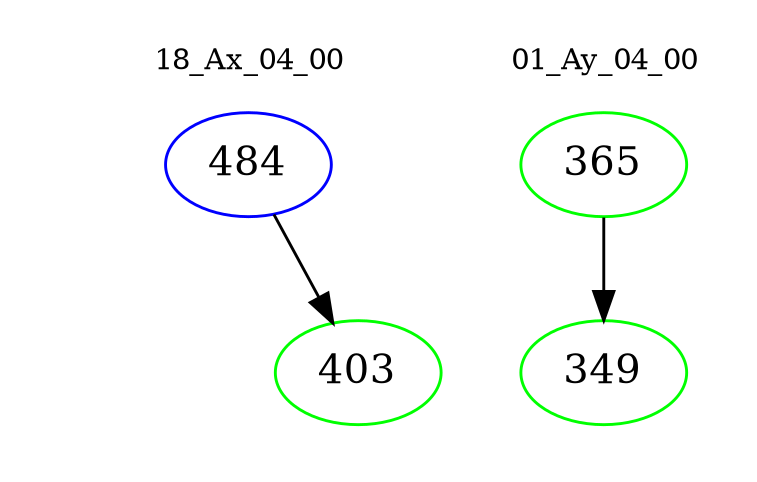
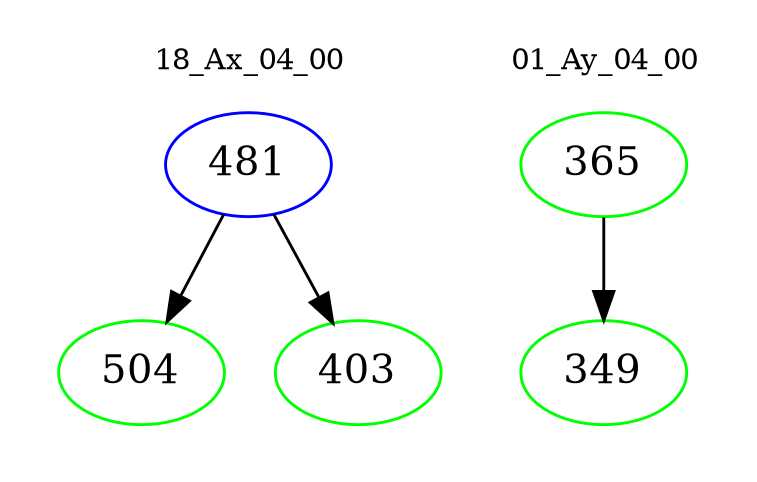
(248, 165) -> (248, 165)
none -> (142, 373)
